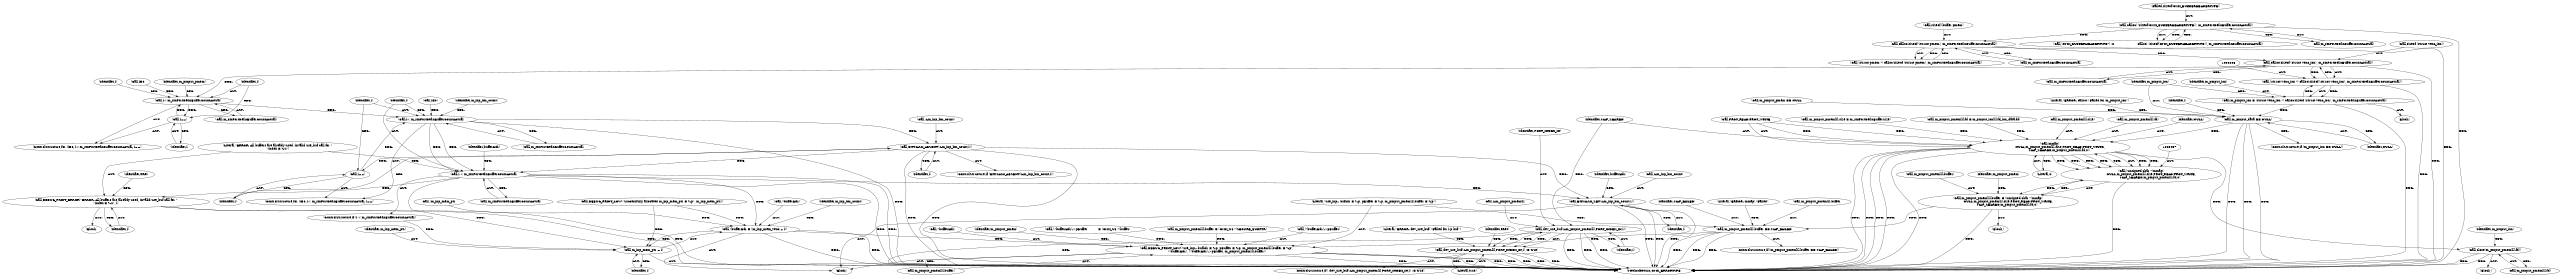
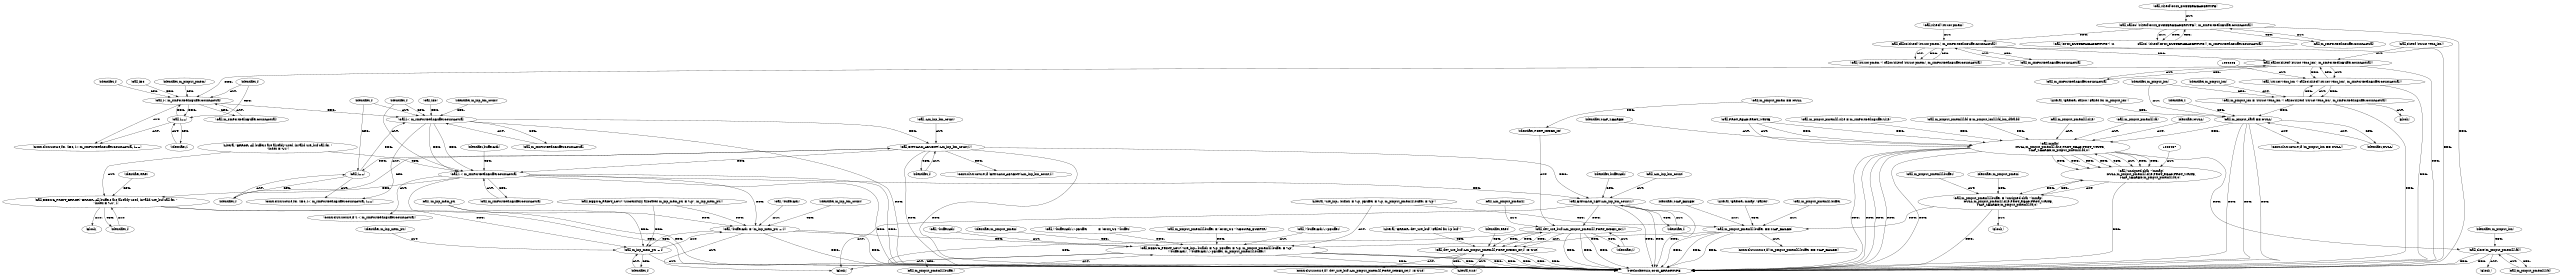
(2186, 6) -> (2186, 6)
(1944, 25) -> (1944, 25)
(2017, 109) -> (1644, 107)
(2285, 131) -> (2285, 131)
(979, 161) -> (979, 161)
(2045, 175) -> none
(1572, 177) -> (1592, 215)
(755, 229) -> (755, 229)
(505, 247) -> (556, 211)
